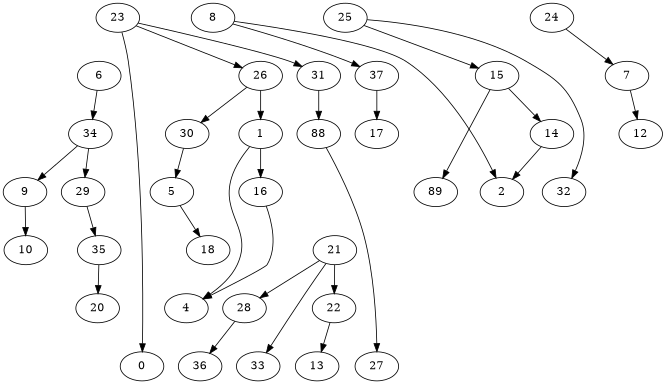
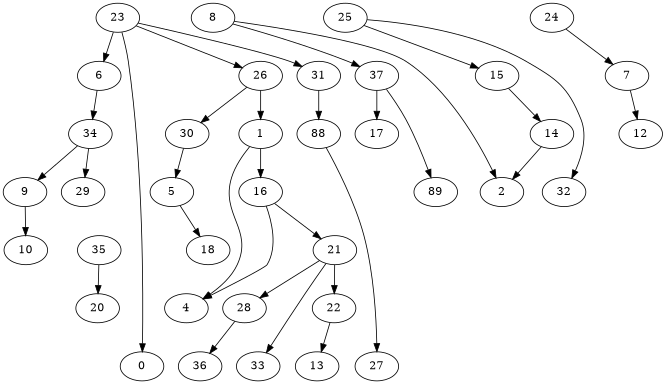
none -> (110, 43)
(466, 134) -> (410, 128)
(90, 217) -> none
none -> (294, 219)
